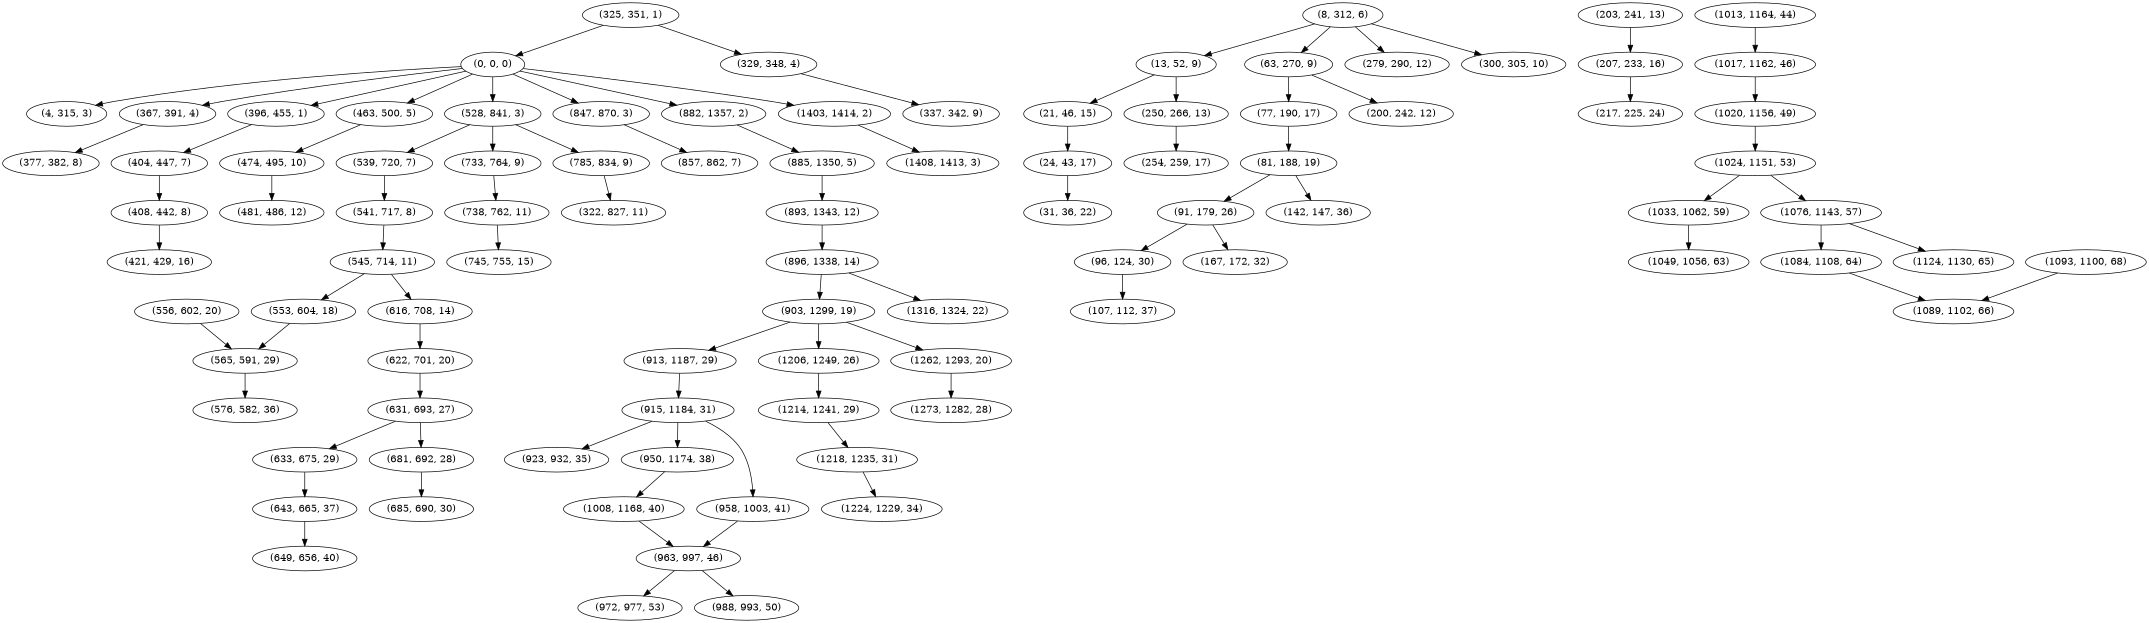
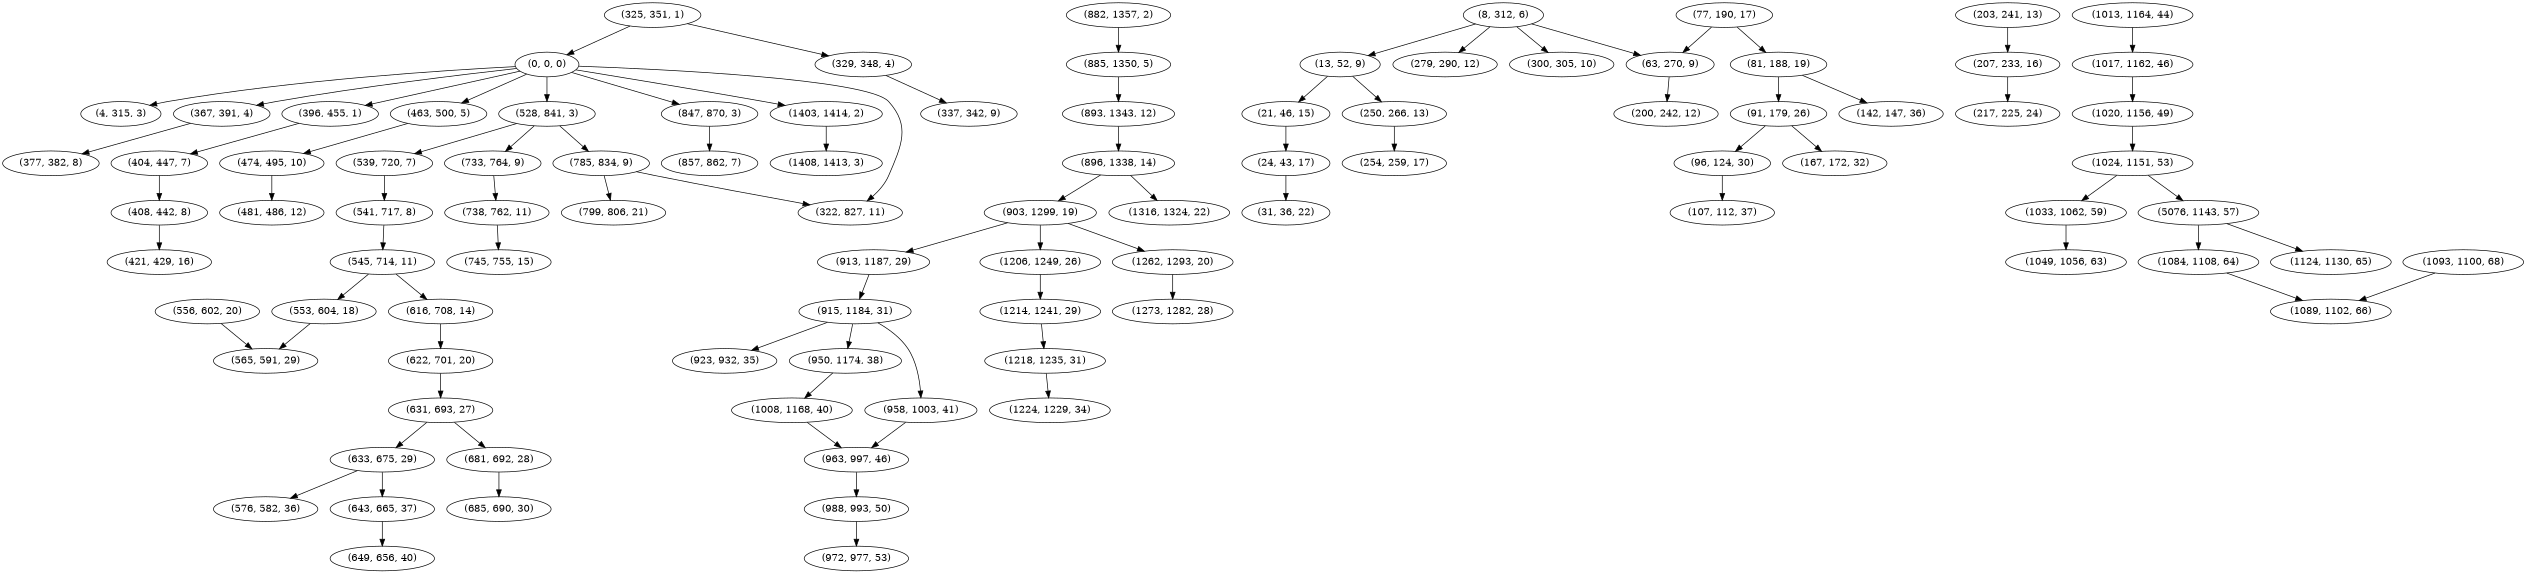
(1289, 86) -> (1700, 37)
(595, 87) -> (788, 80)
none -> (614, 213)
(1821, 213) -> (2198, 213)
(245, 382) -> (327, 483)
(662, 581) -> (856, 530)
